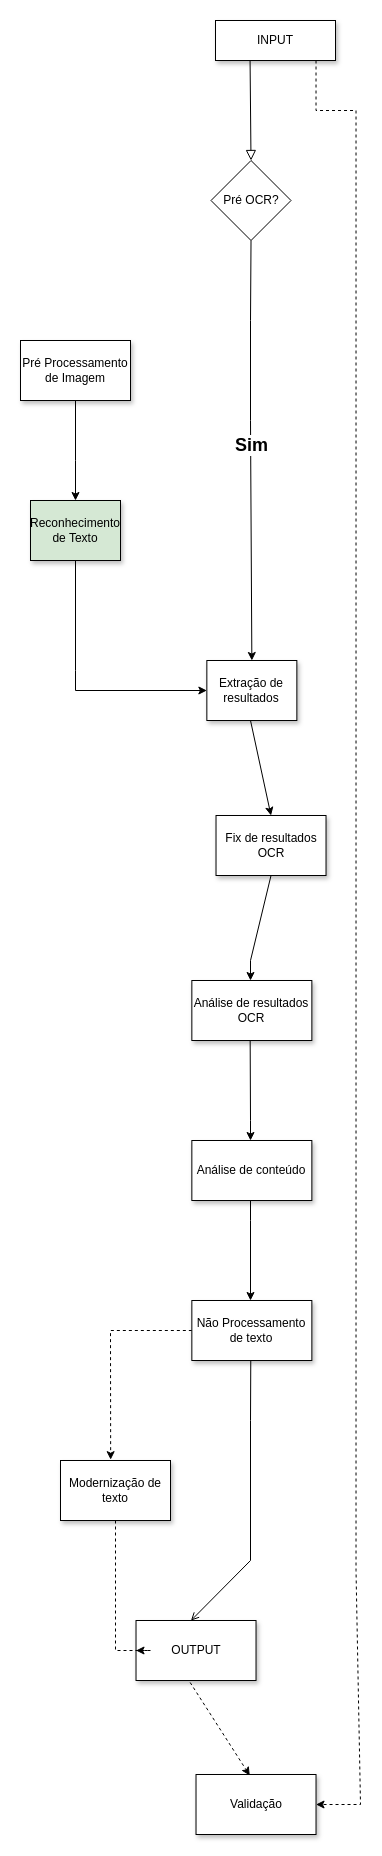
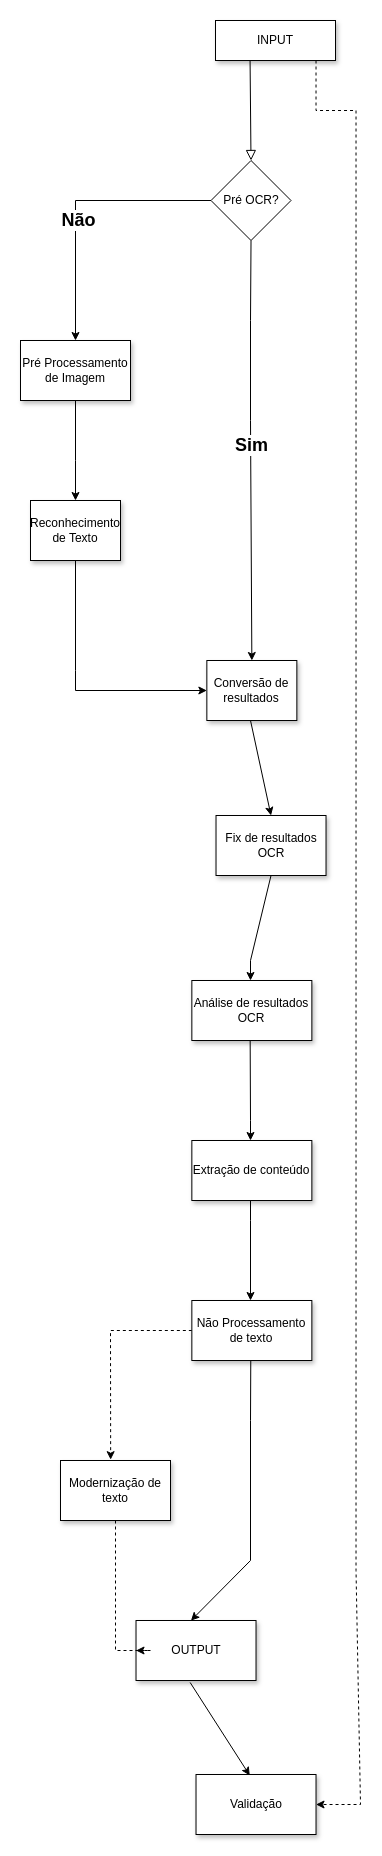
none -> (77, 201)
(76, 531) -> (76, 531)
(252, 691) -> (252, 691)
(252, 1171) -> (252, 1171)
(195, 1616) -> (197, 1615)
(218, 1726) -> (218, 1726)
